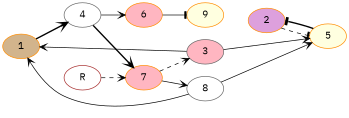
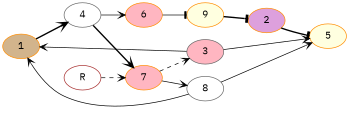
(301, 25) -> (234, 18)
(293, 32) -> (293, 32)
